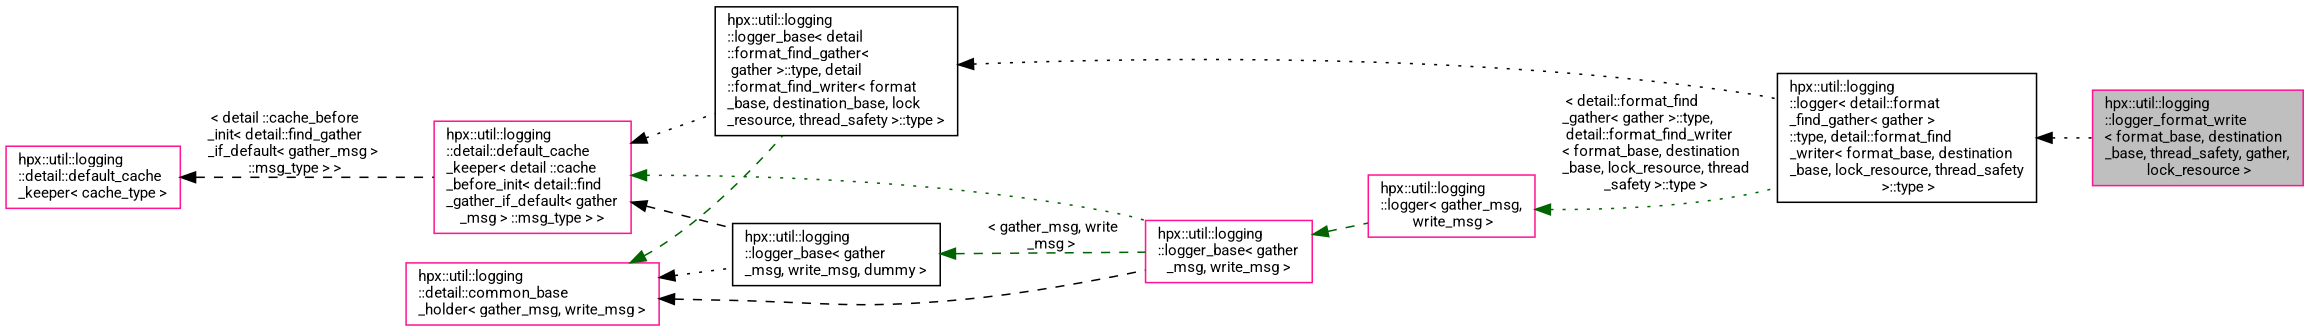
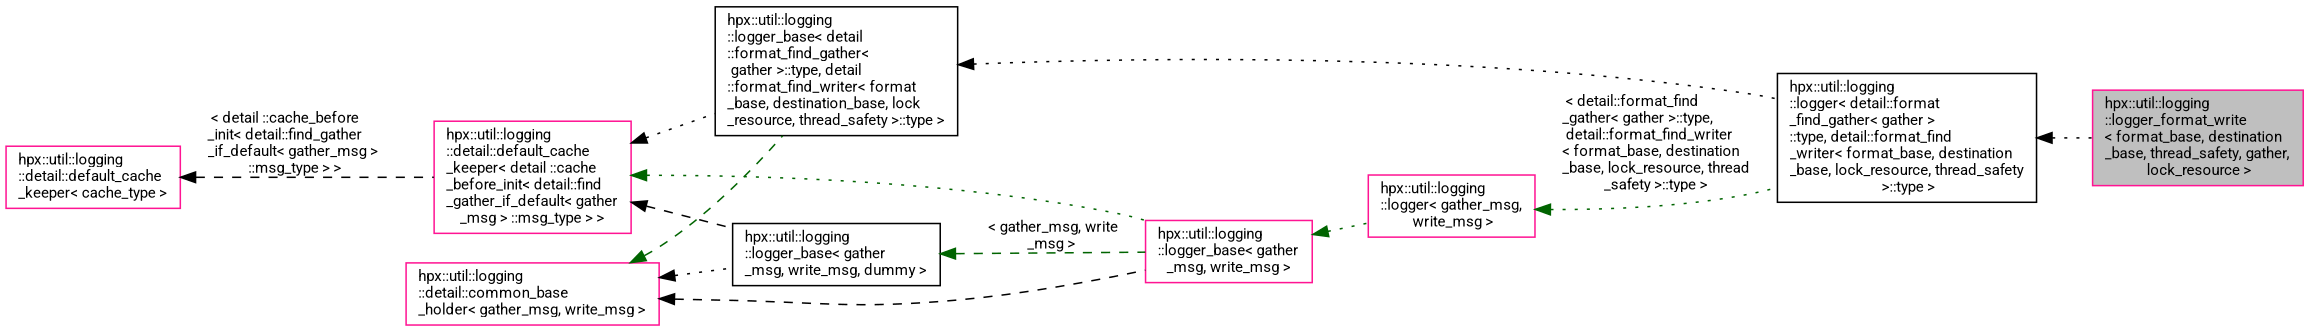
(1348, 227) -> (1348, 227)
